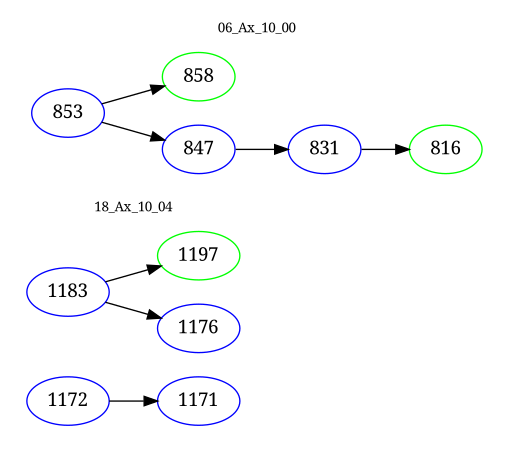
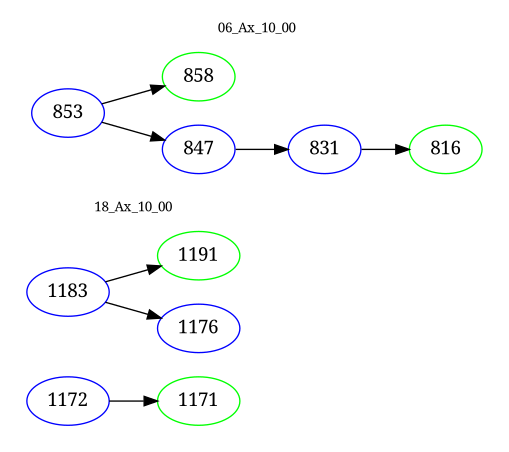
(133, 208) -> (133, 208)
(199, 256) -> (199, 256)
(199, 401) -> (199, 401)
